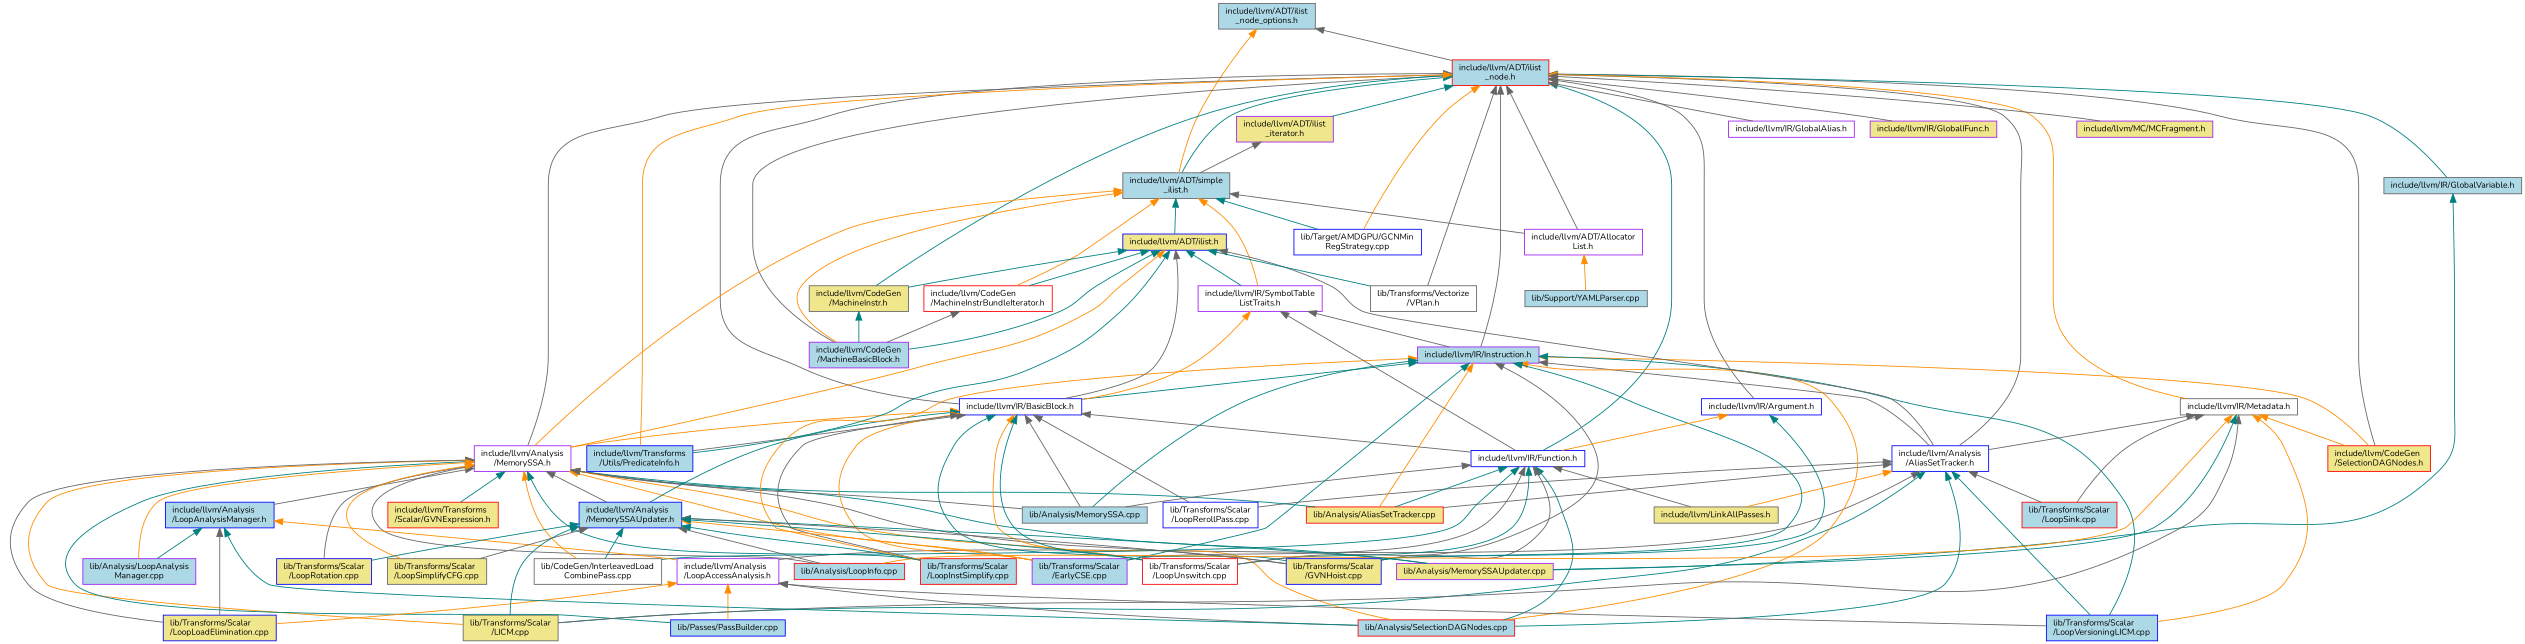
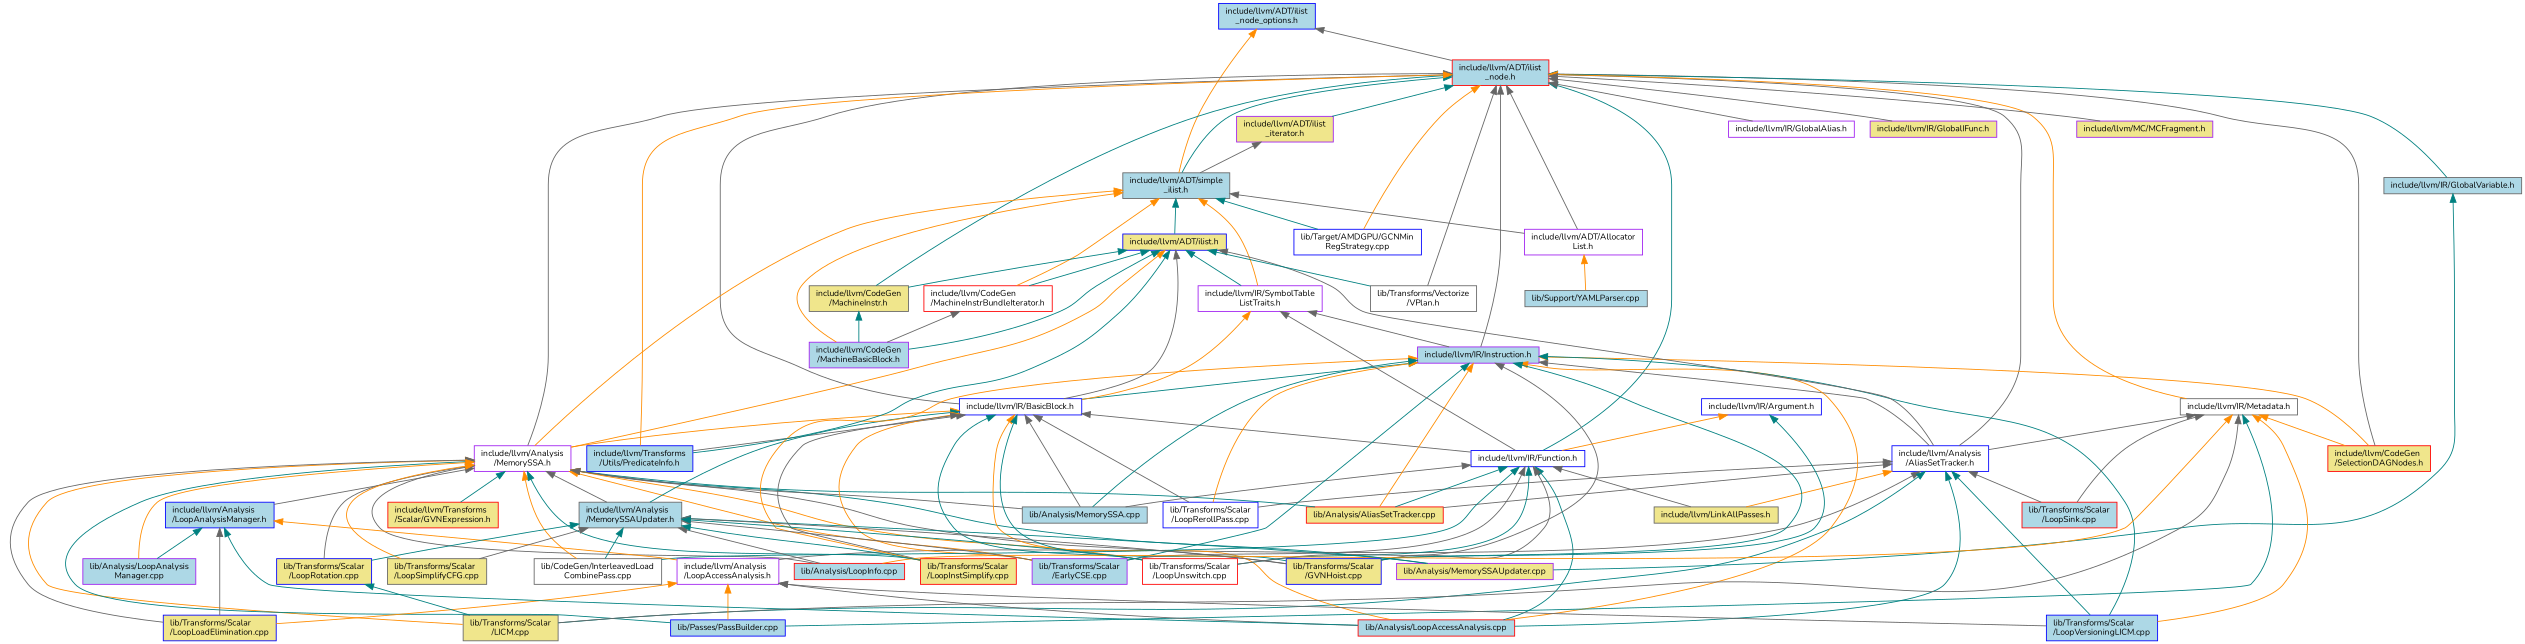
(1267, 16) -> (1267, 16)
(994, 113) -> none
(1704, 196) -> none
none -> (1275, 396)
(630, 515) -> (630, 515)
(861, 539) -> (861, 539)
(1921, 557) -> (1645, 608)
(524, 561) -> (422, 601)
(968, 572) -> (968, 572)
(1436, 628) -> (1436, 628)
